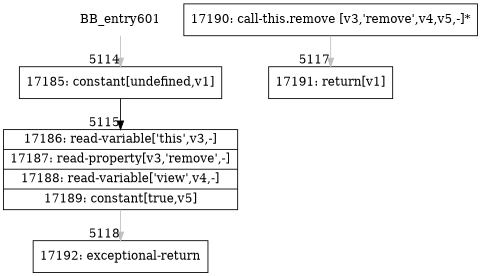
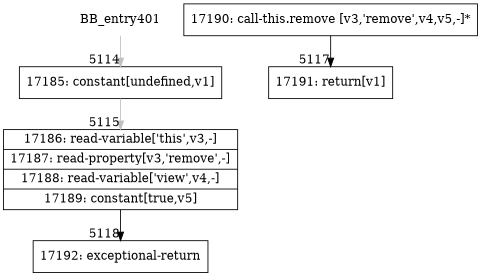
(121, 20) -> (121, 20)
(331, 47) -> (331, 47)
(121, 110) -> (121, 110)
(121, 221) -> (121, 221)
